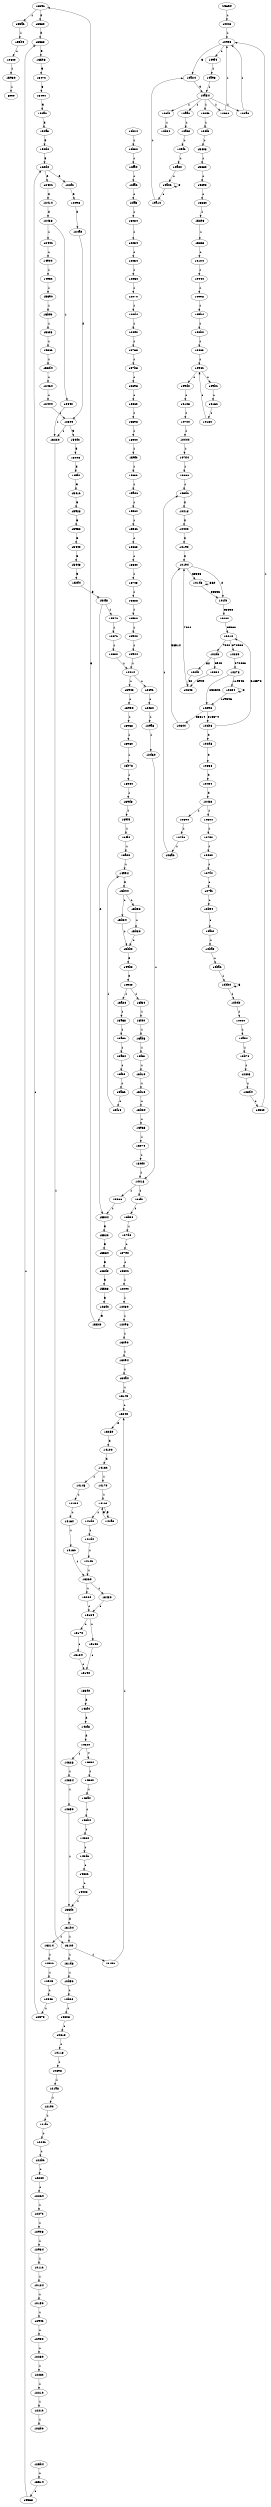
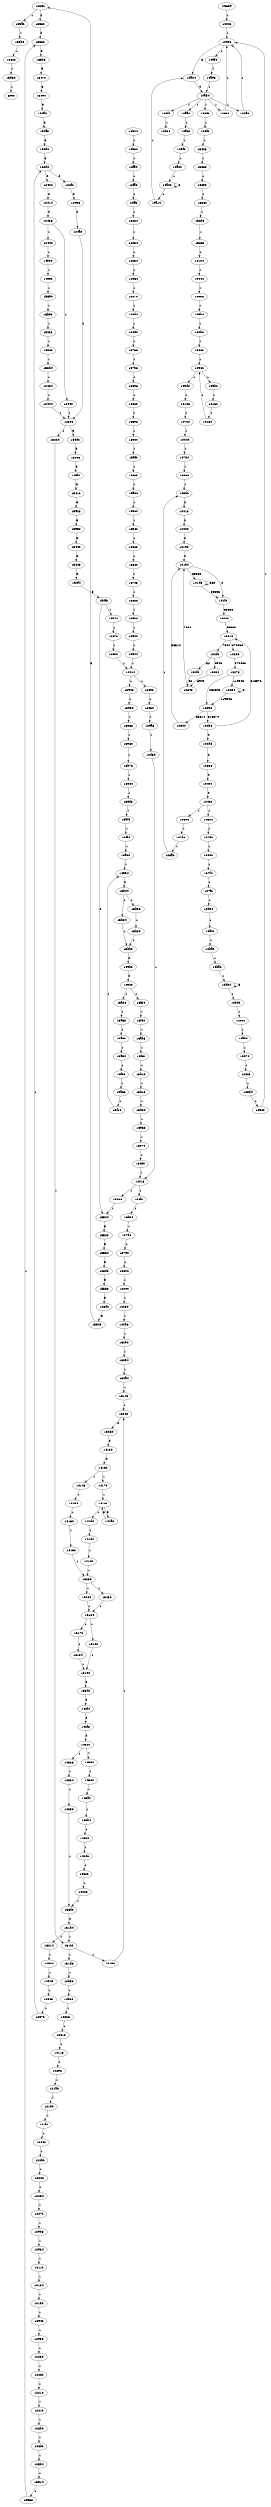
(56, 420) -> (68, 412)
none -> (86, 1681)
none -> (39, 2447)
